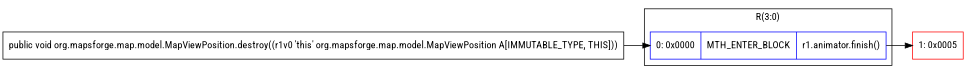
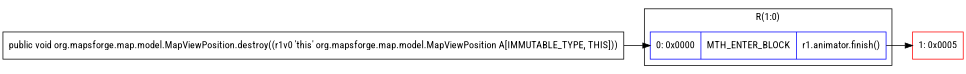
(768, 17) -> (768, 17)
